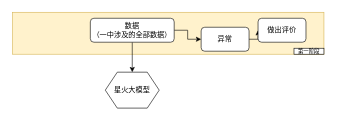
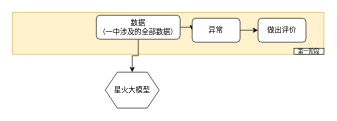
(132, 30) -> (138, 27)
(225, 39) -> (216, 30)
